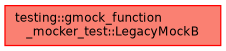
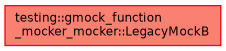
(113, 26) -> (113, 26)
